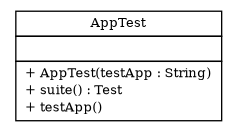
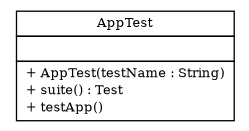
(119, 73) -> (125, 73)
